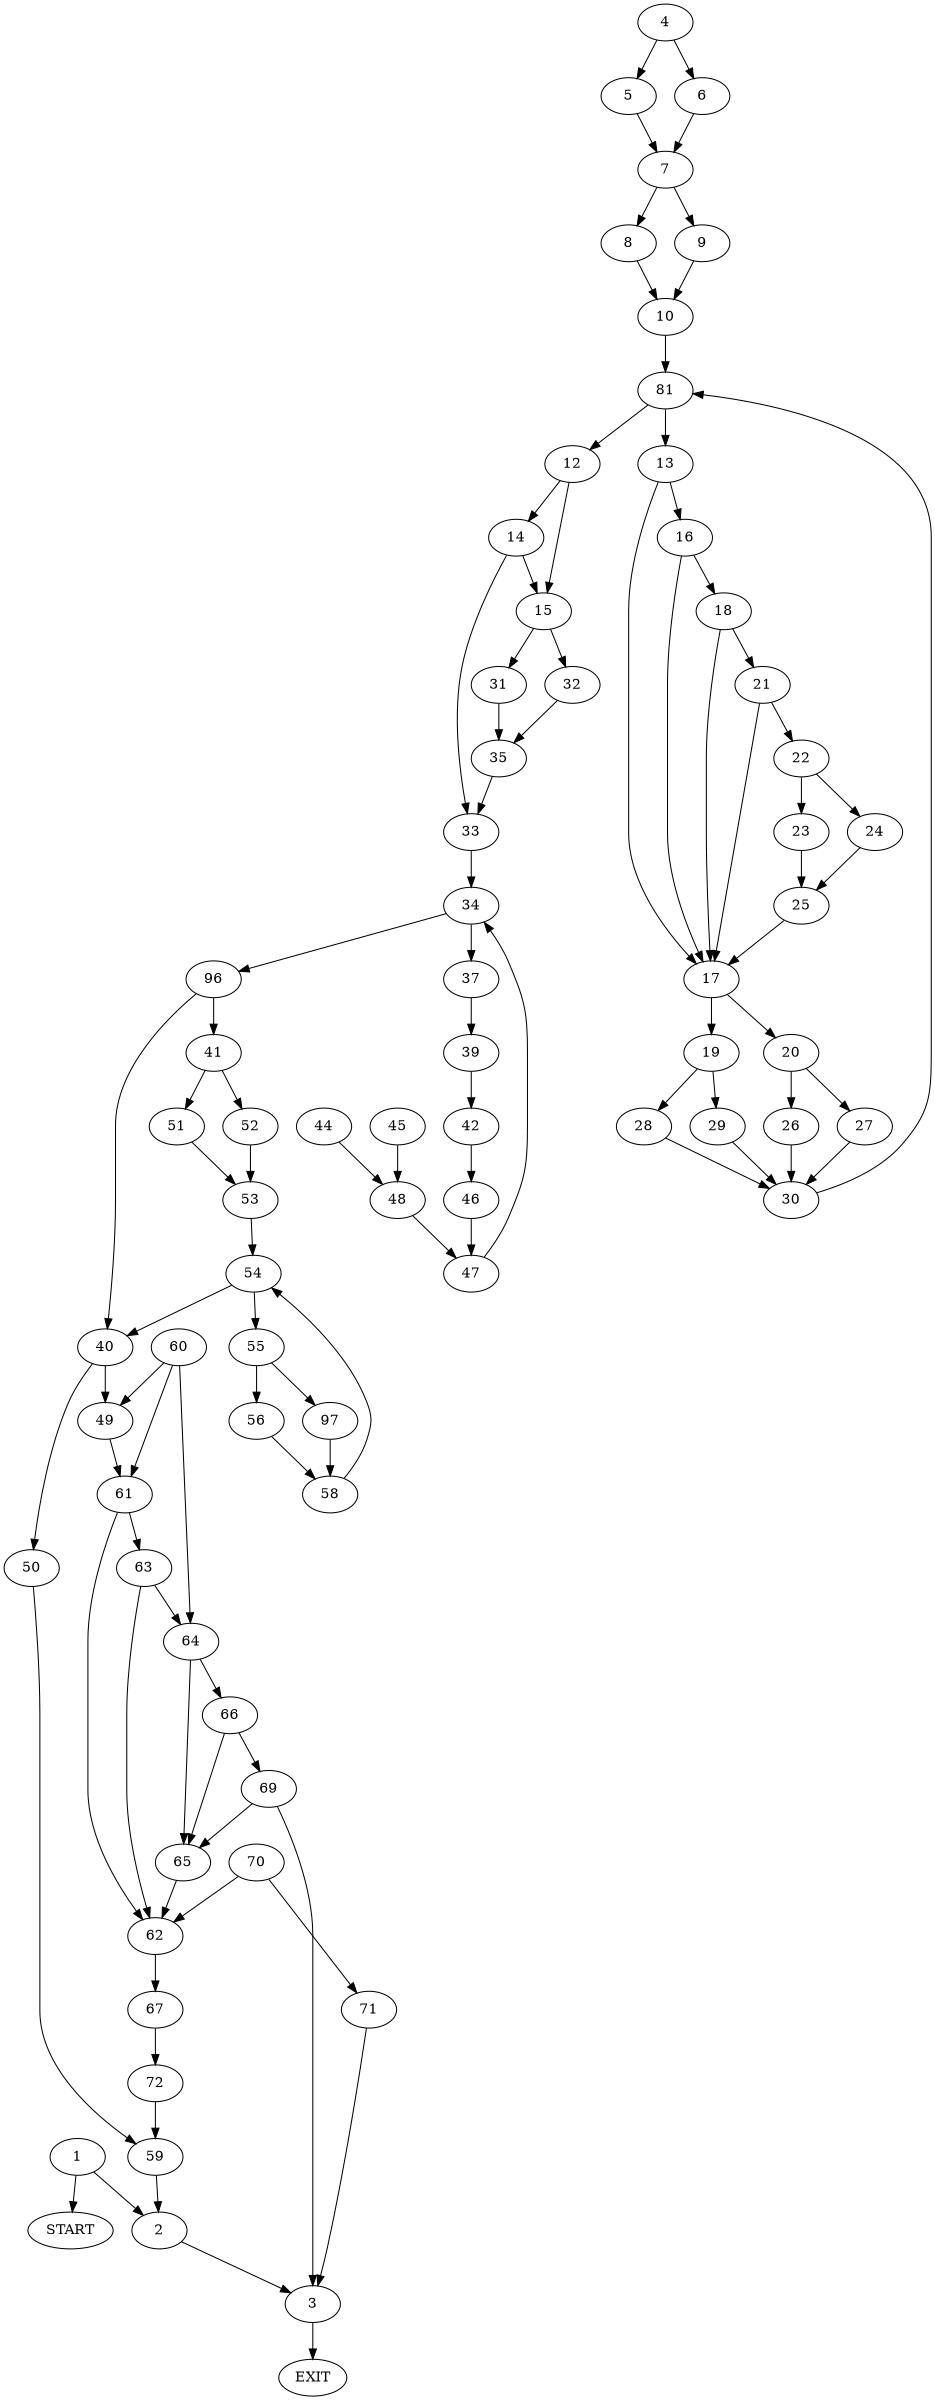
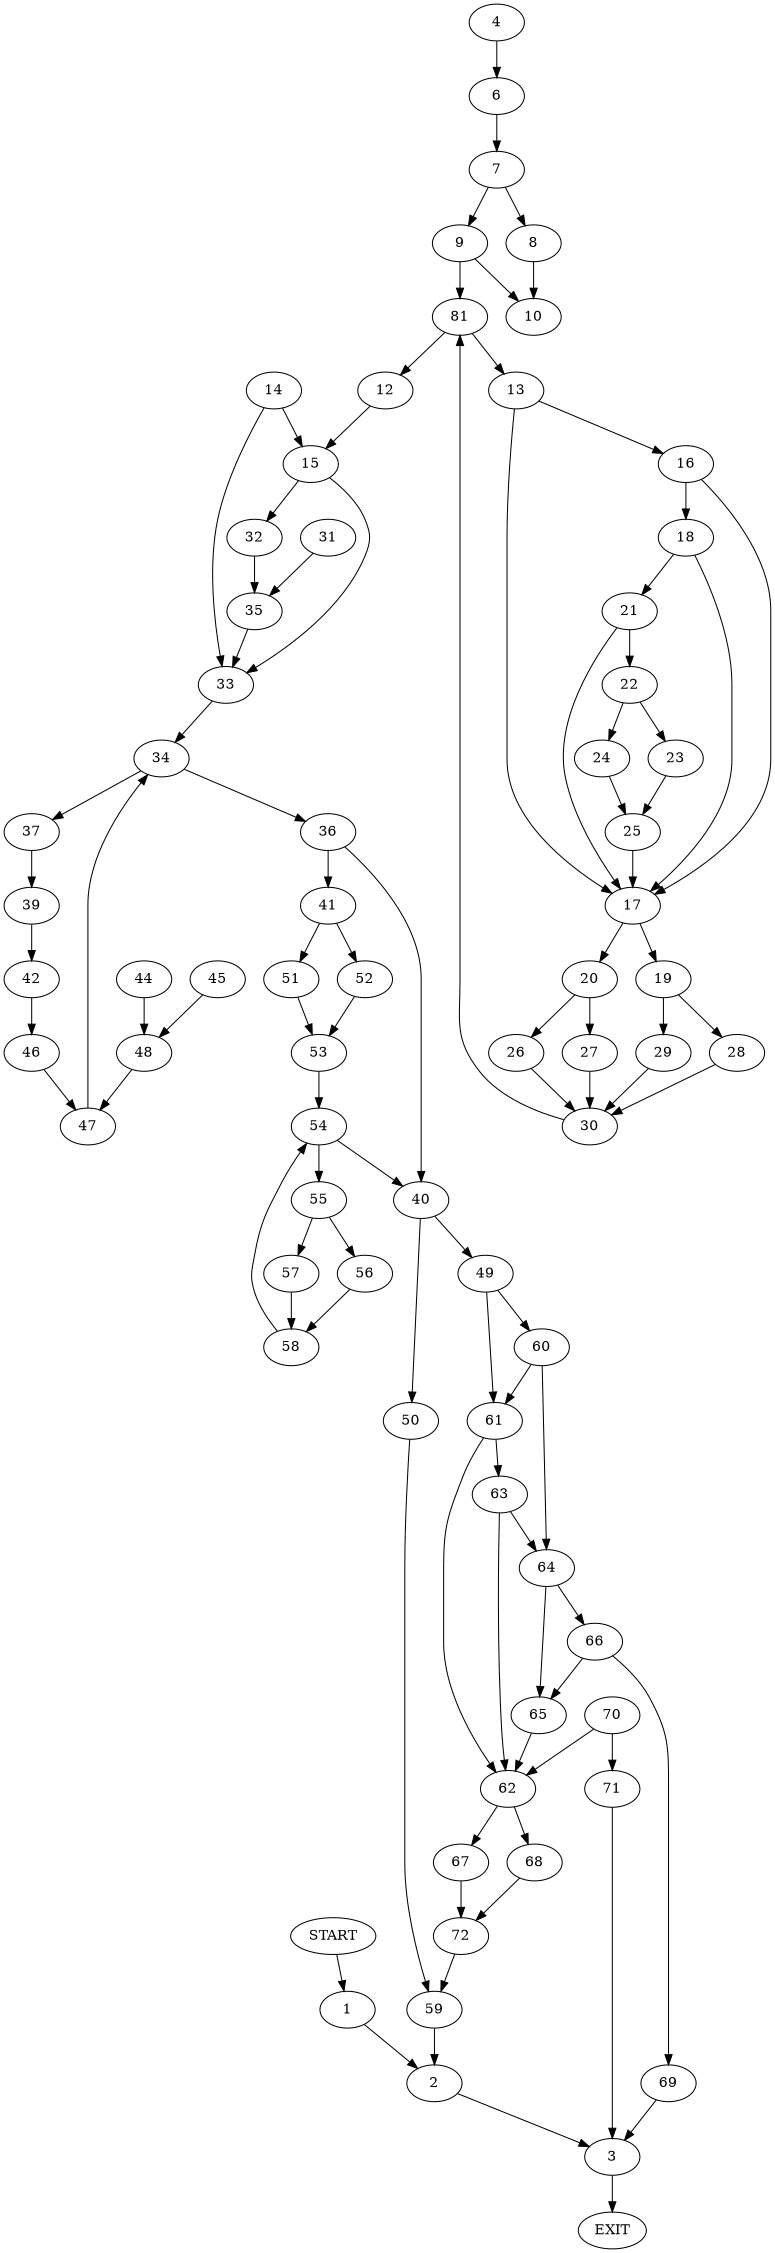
(629, 96) -> none
(665, 349) -> (460, 275)
(548, 497) -> none
(524, 644) -> (349, 584)
(214, 979) -> (328, 832)
(146, 1380) -> (510, 1306)
(330, 1421) -> (291, 1274)
(230, 1822) -> none
none -> (535, 1862)
(75, 2189) -> (339, 1968)
